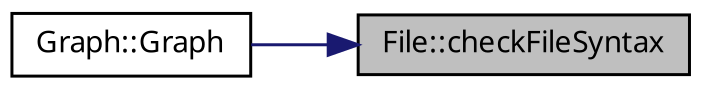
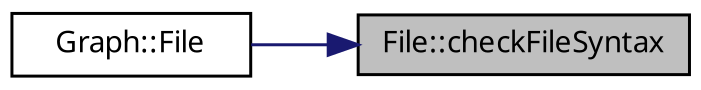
(131, 45) -> (131, 45)
